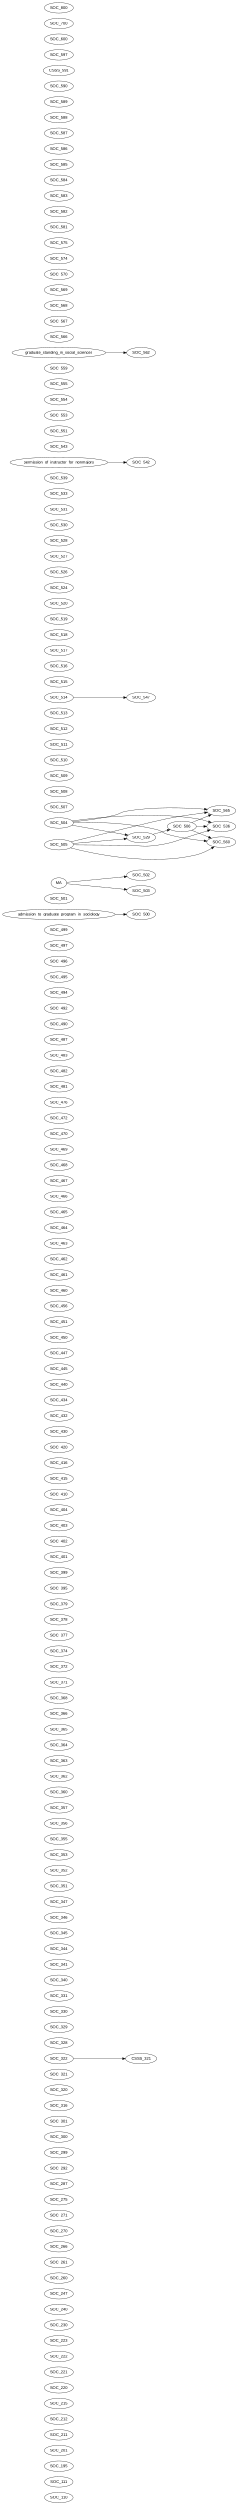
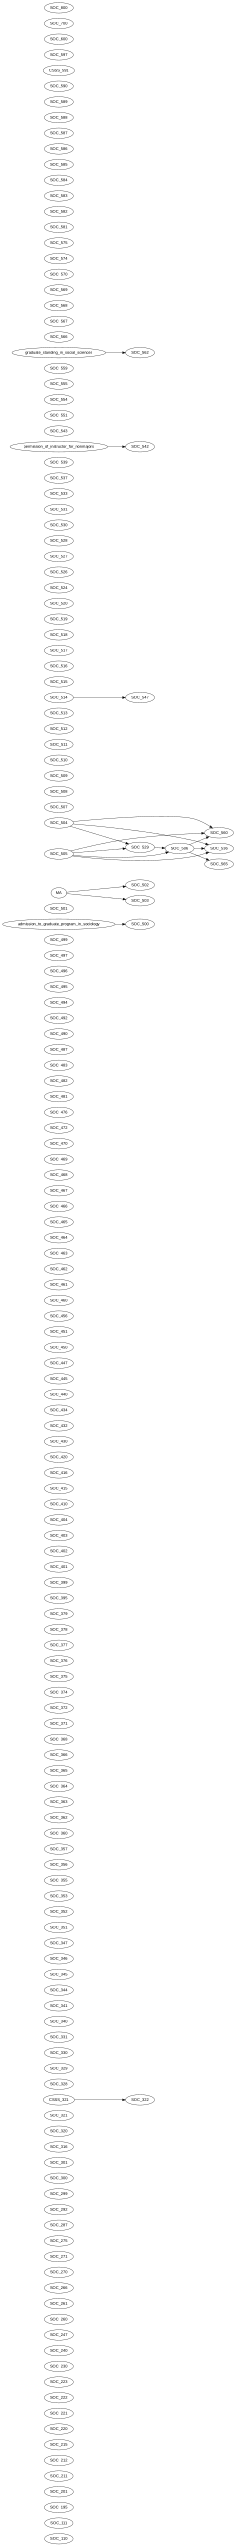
(59, 415) -> none
none -> (59, 478)
(138, 810) -> none
(131, 827) -> (120, 857)
none -> (59, 1661)
none -> (59, 1677)
(98, 2059) -> (99, 2100)
